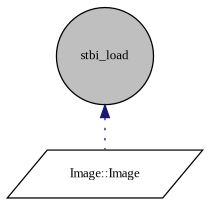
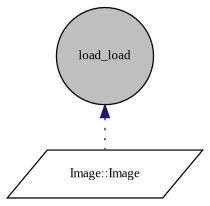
(105, 56) -> (105, 56)
